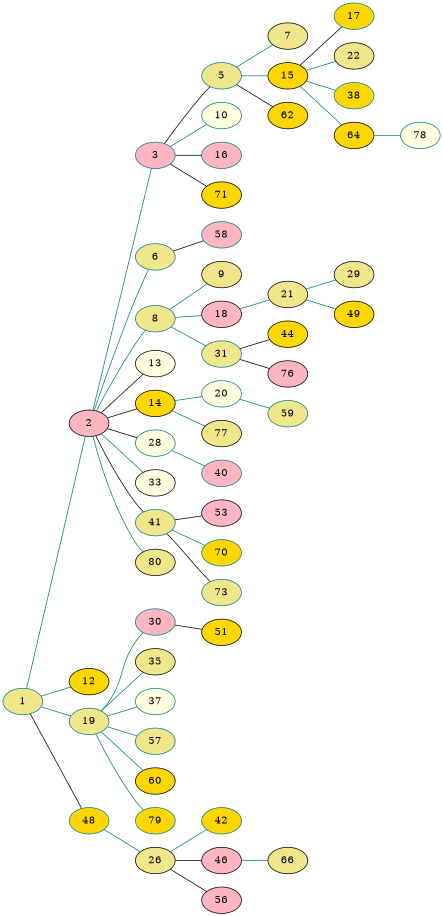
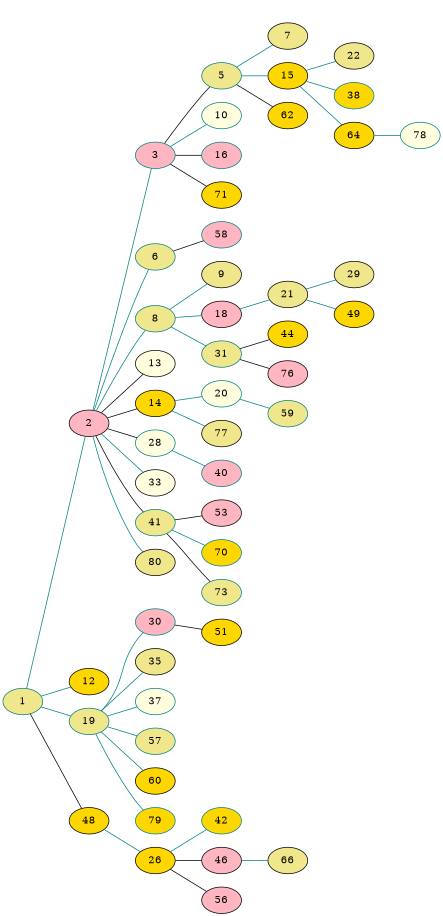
(354, 16) -> none
(89, 821) -> (89, 821)
(155, 861) -> (155, 861)
